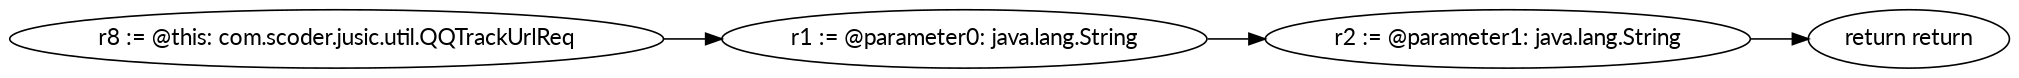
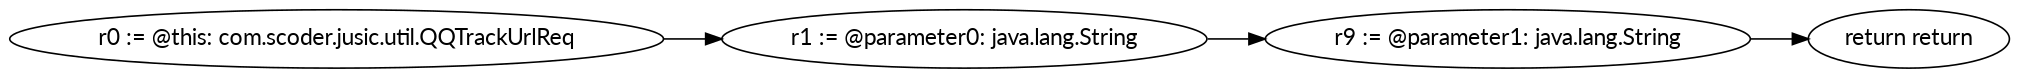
(337, 39) -> (337, 39)
(1508, 39) -> (1508, 39)
